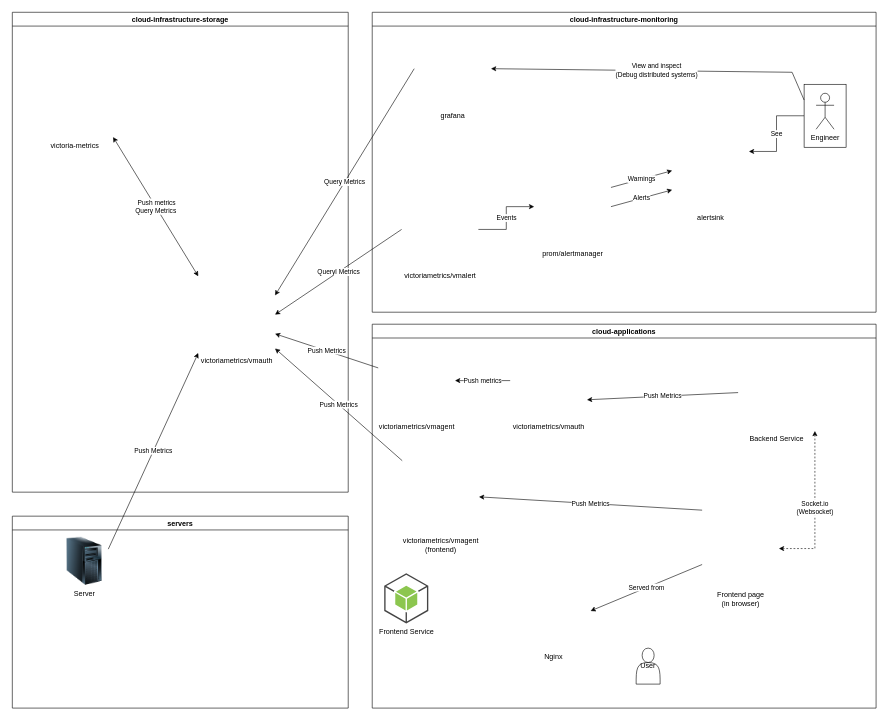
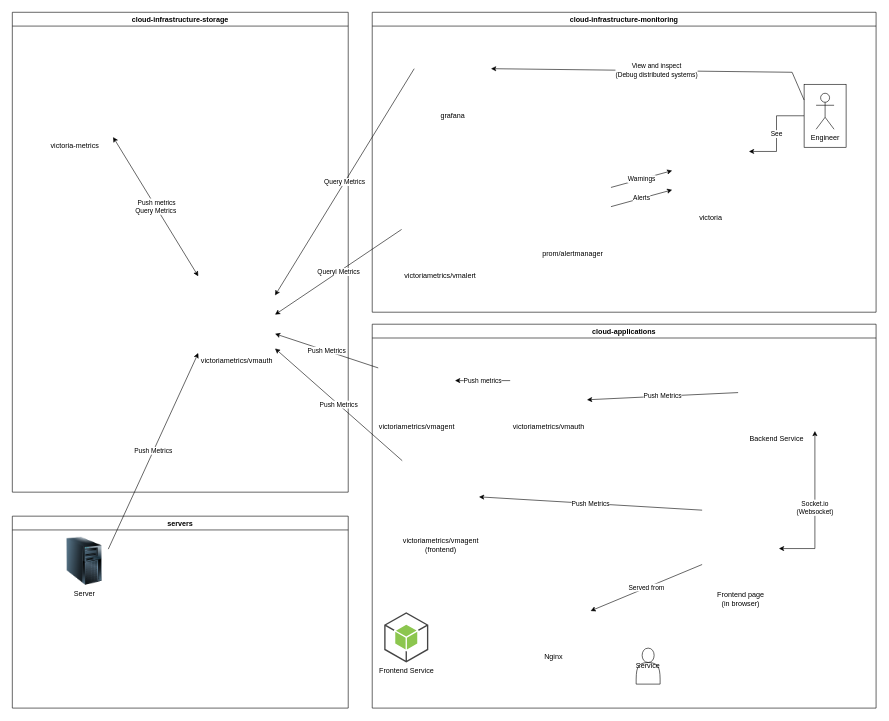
(711, 218) -> (711, 218)
(506, 220) -> none
(815, 548) -> (815, 548)
(406, 599) -> (406, 638)
(648, 666) -> (648, 666)
